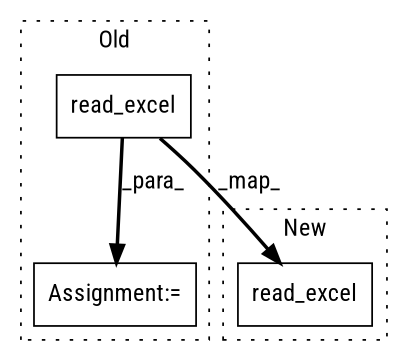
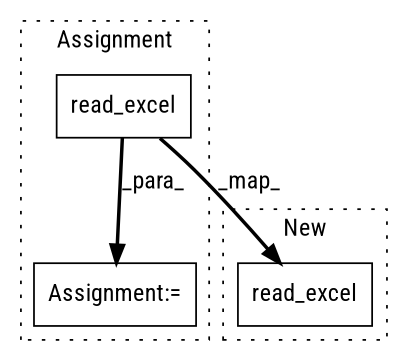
(115, 41) -> (115, 41)
